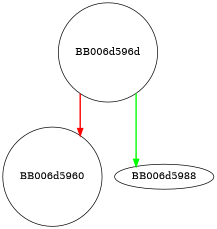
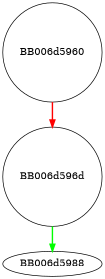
(80, 111) -> (52, 111)
